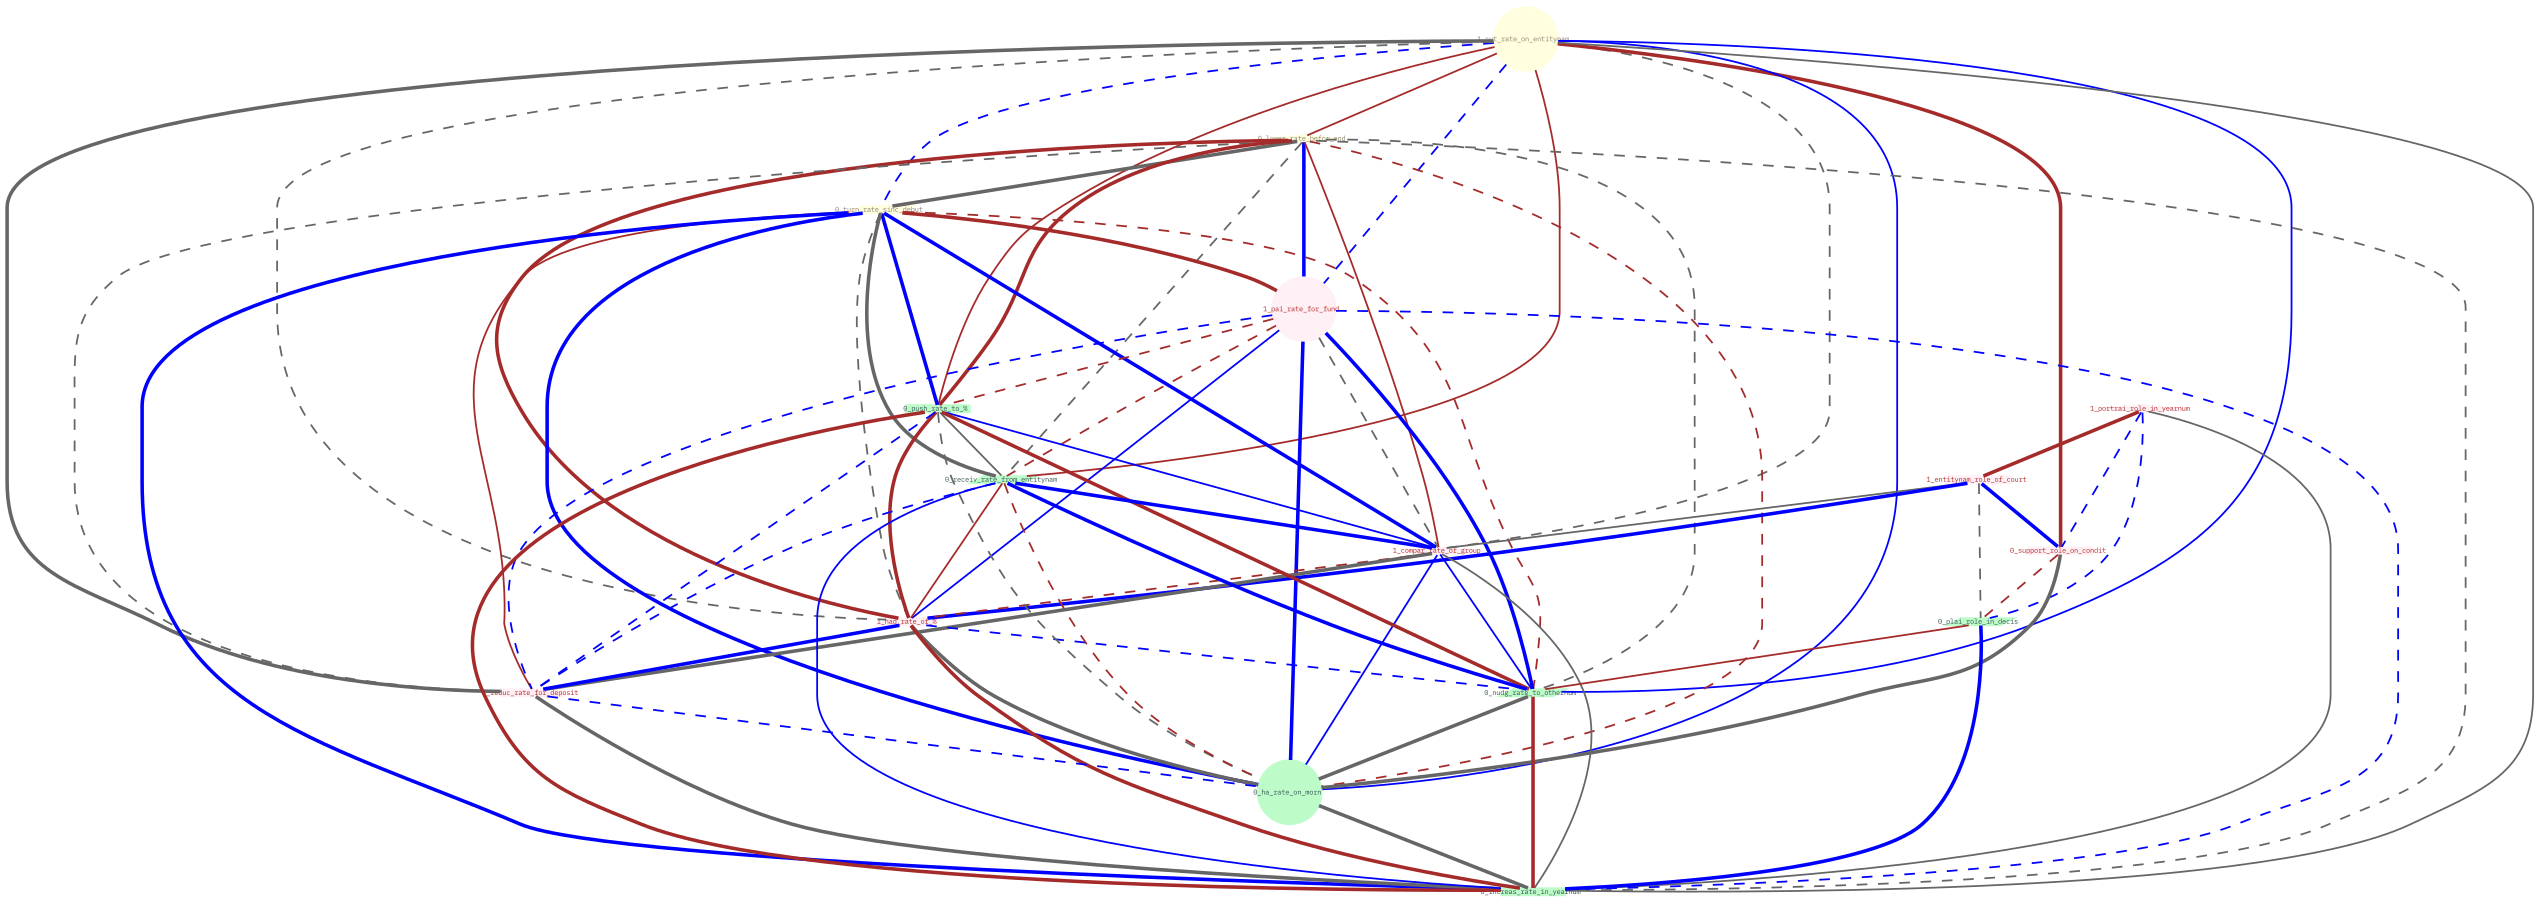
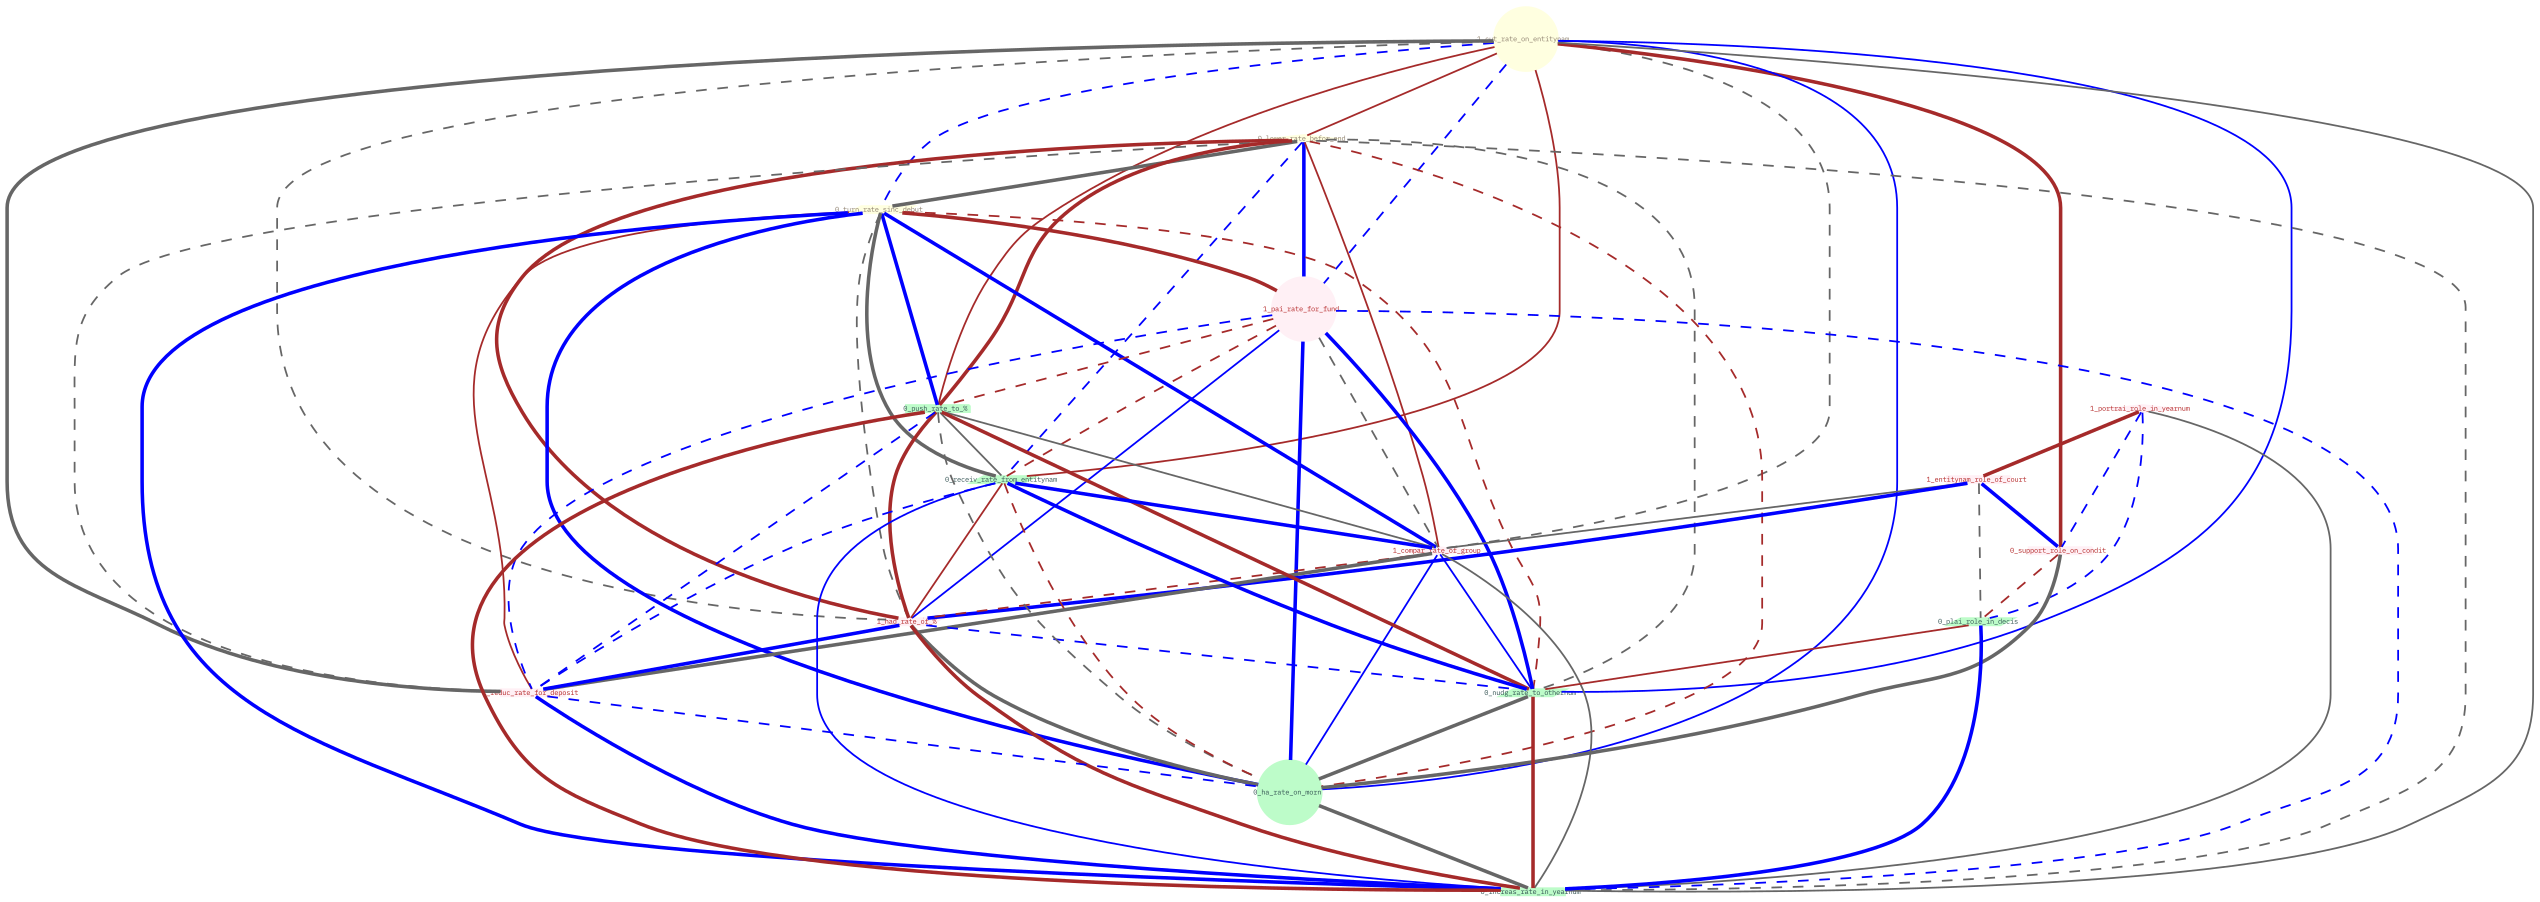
(1154, 309) -> (1154, 309)
(1190, 480) -> (1190, 480)
(1002, 856) -> (1002, 856)
